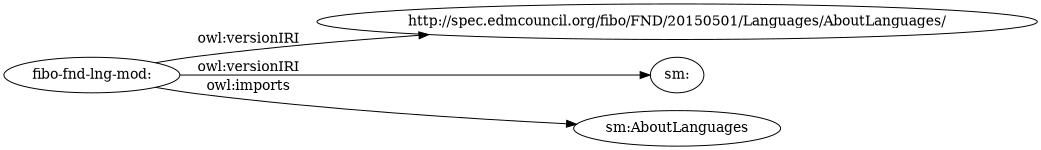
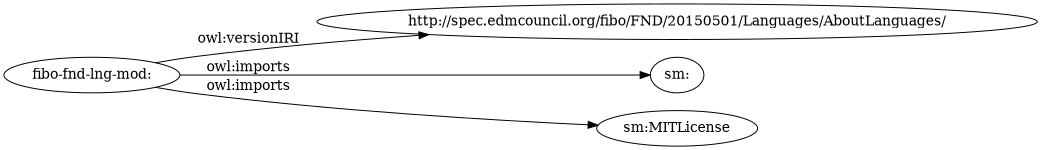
(248, 68) -> (248, 68)
(677, 128) -> (677, 128)
